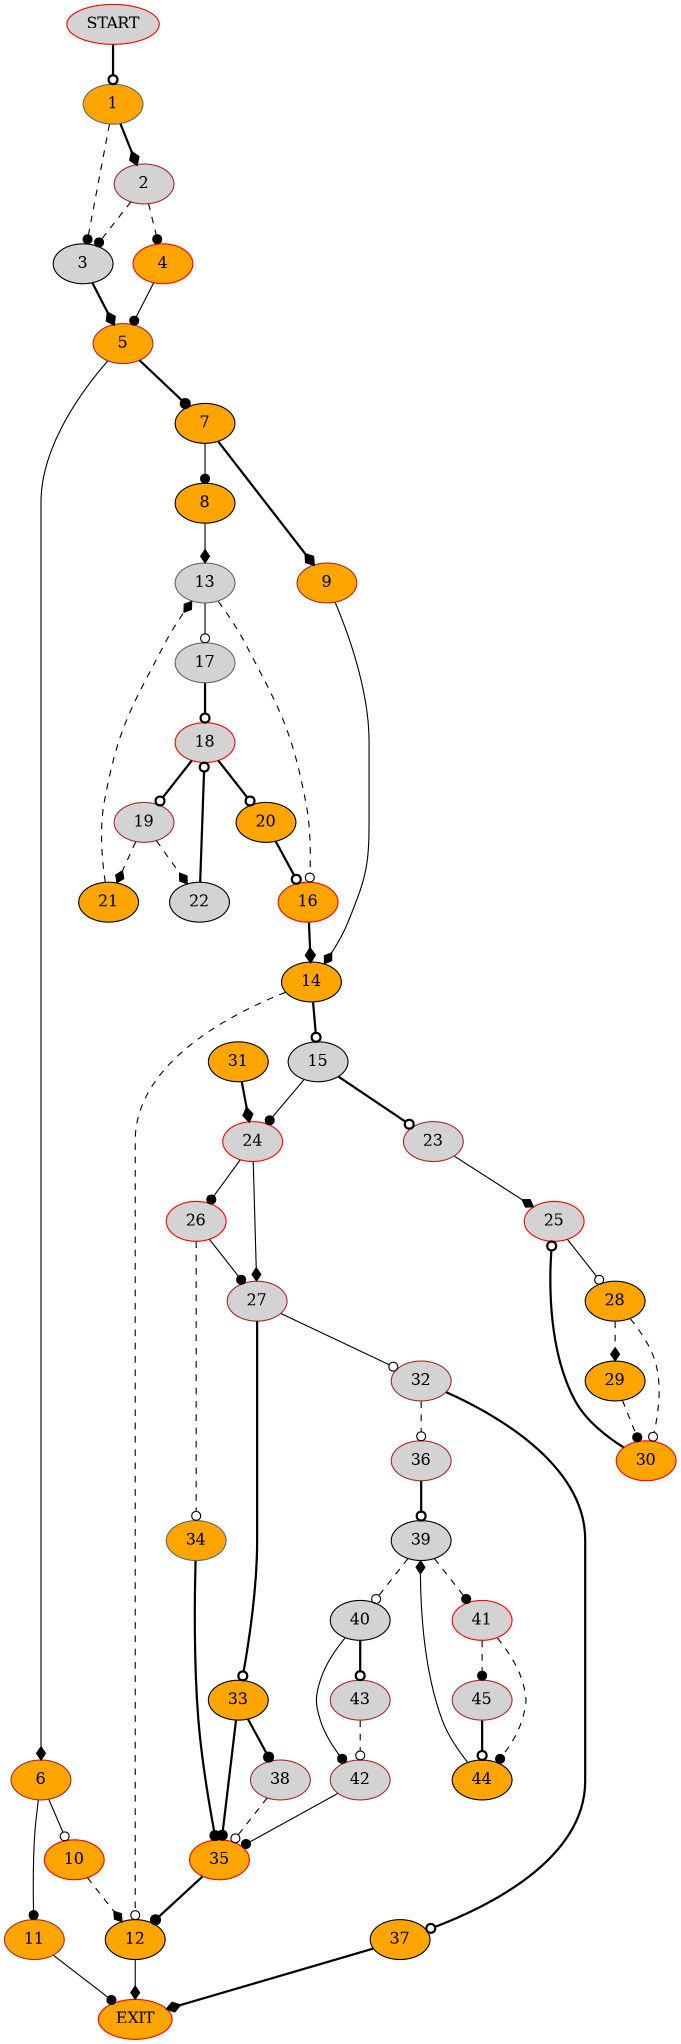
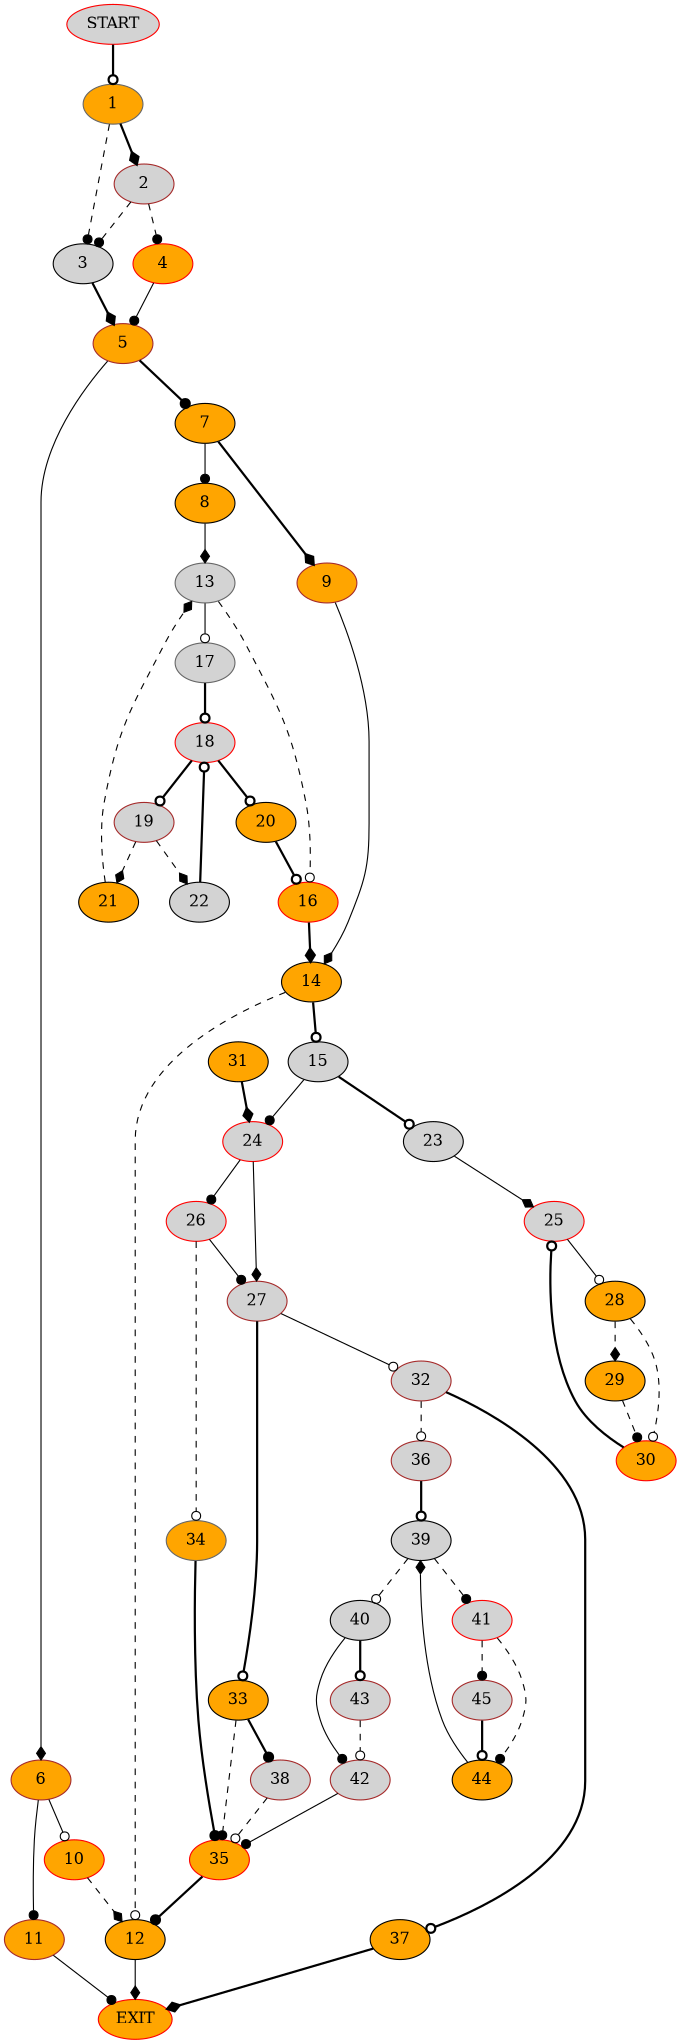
(433, 1142) -> (433, 1142)
(229, 1776) -> (229, 1776)
